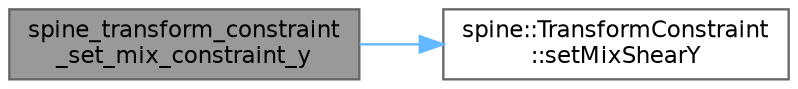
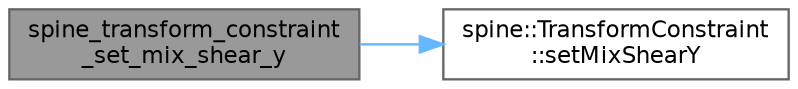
(184, 44) -> (184, 44)
